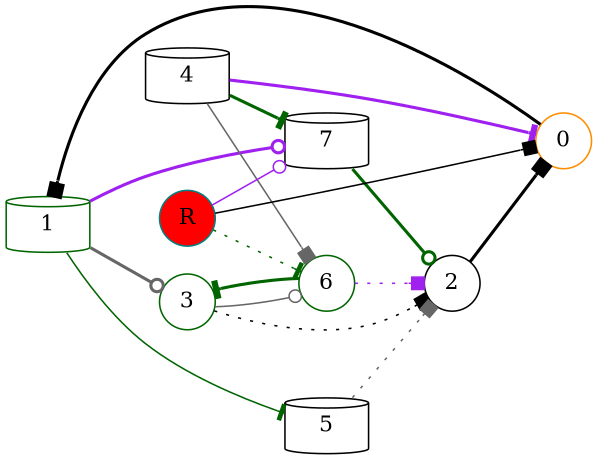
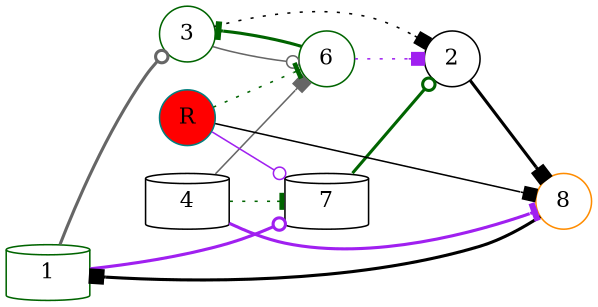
(254, 107) -> (253, 201)
(564, 141) -> (564, 201)
(327, 426) -> none
